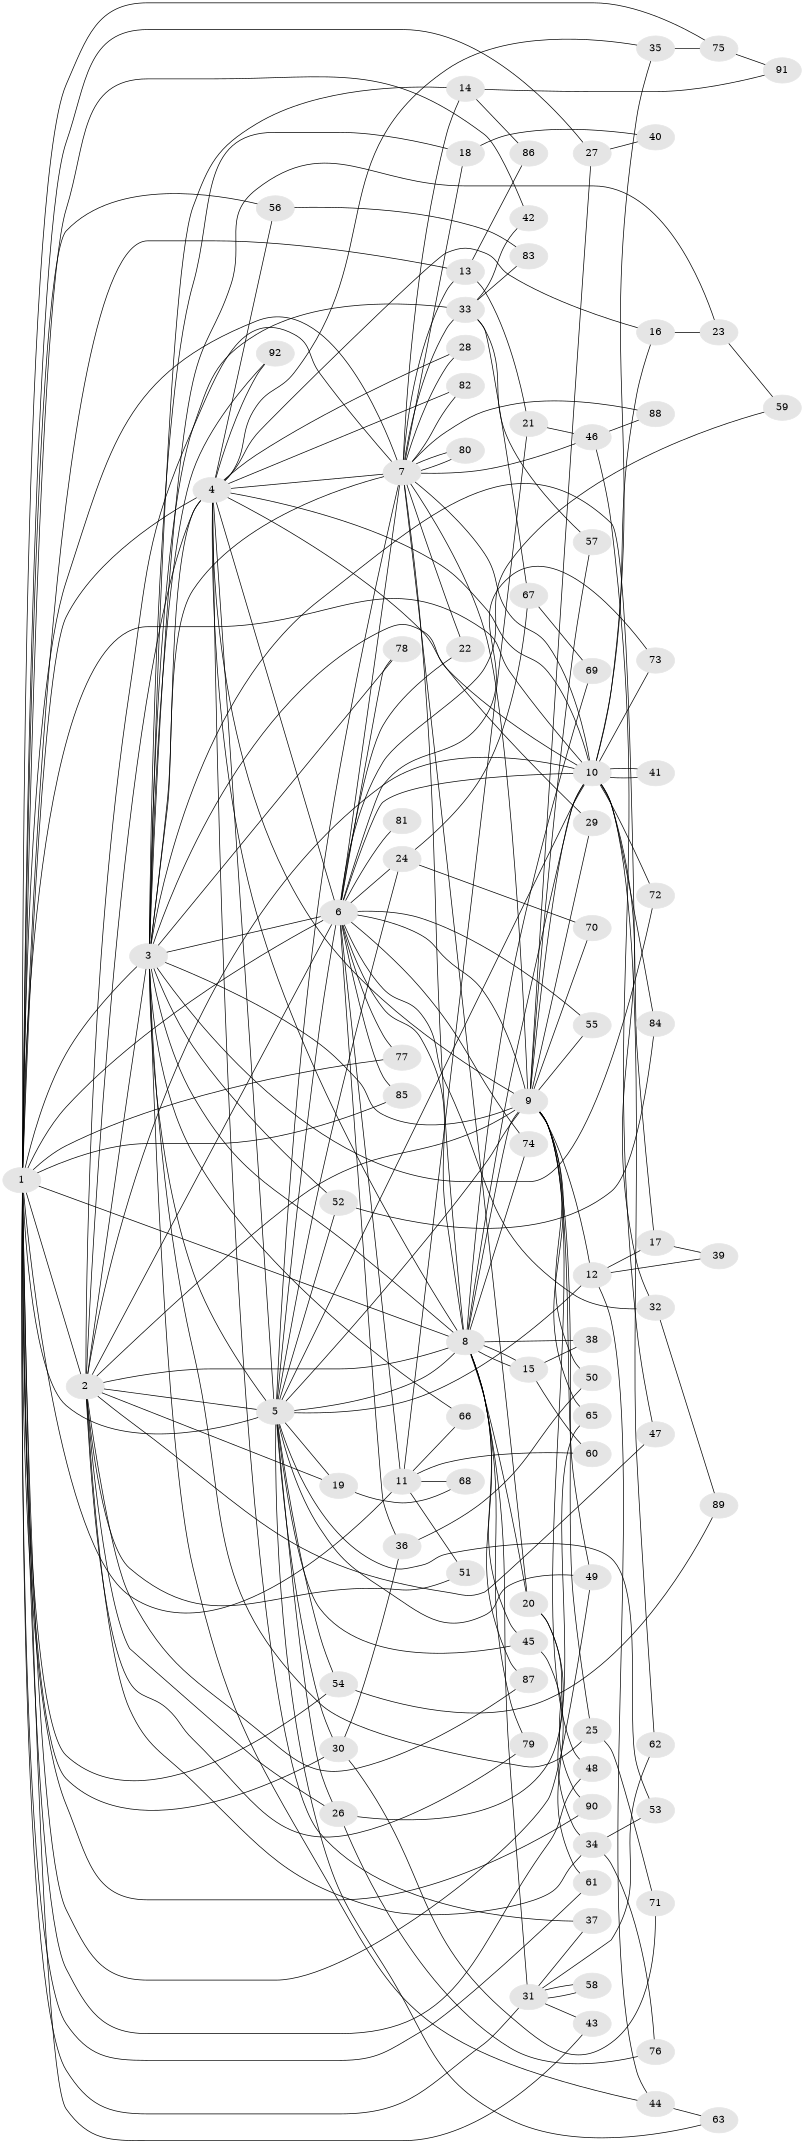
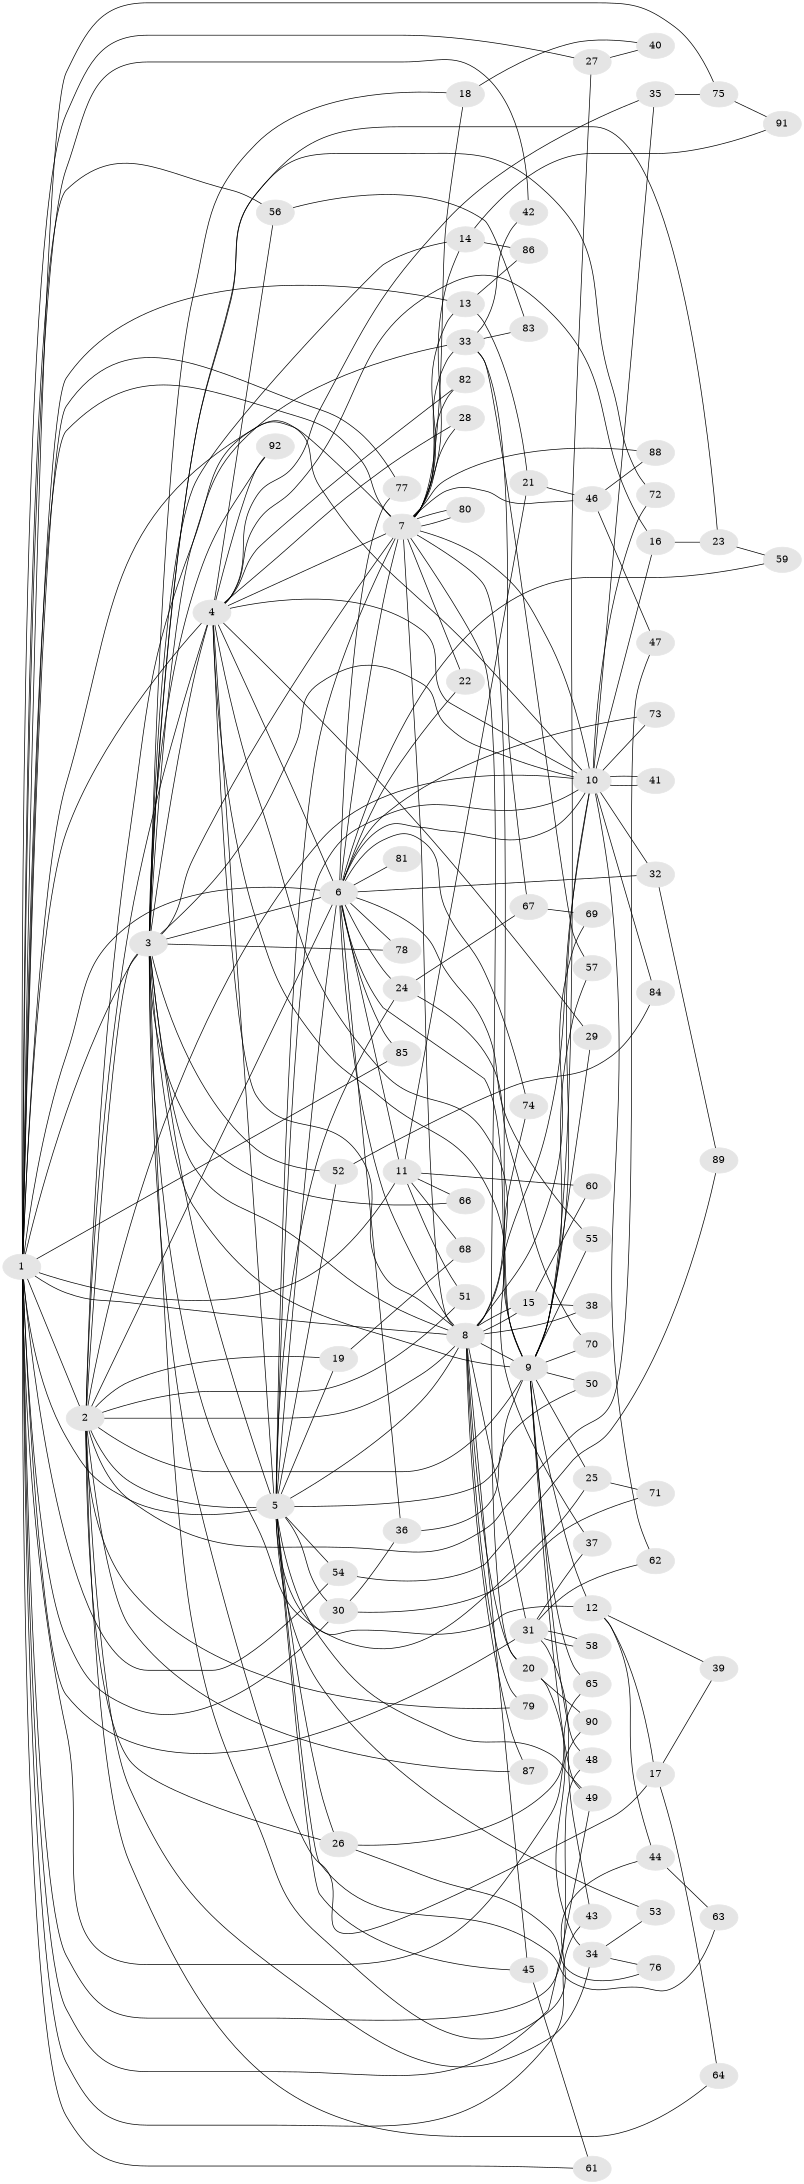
none -> (719, 2076)
